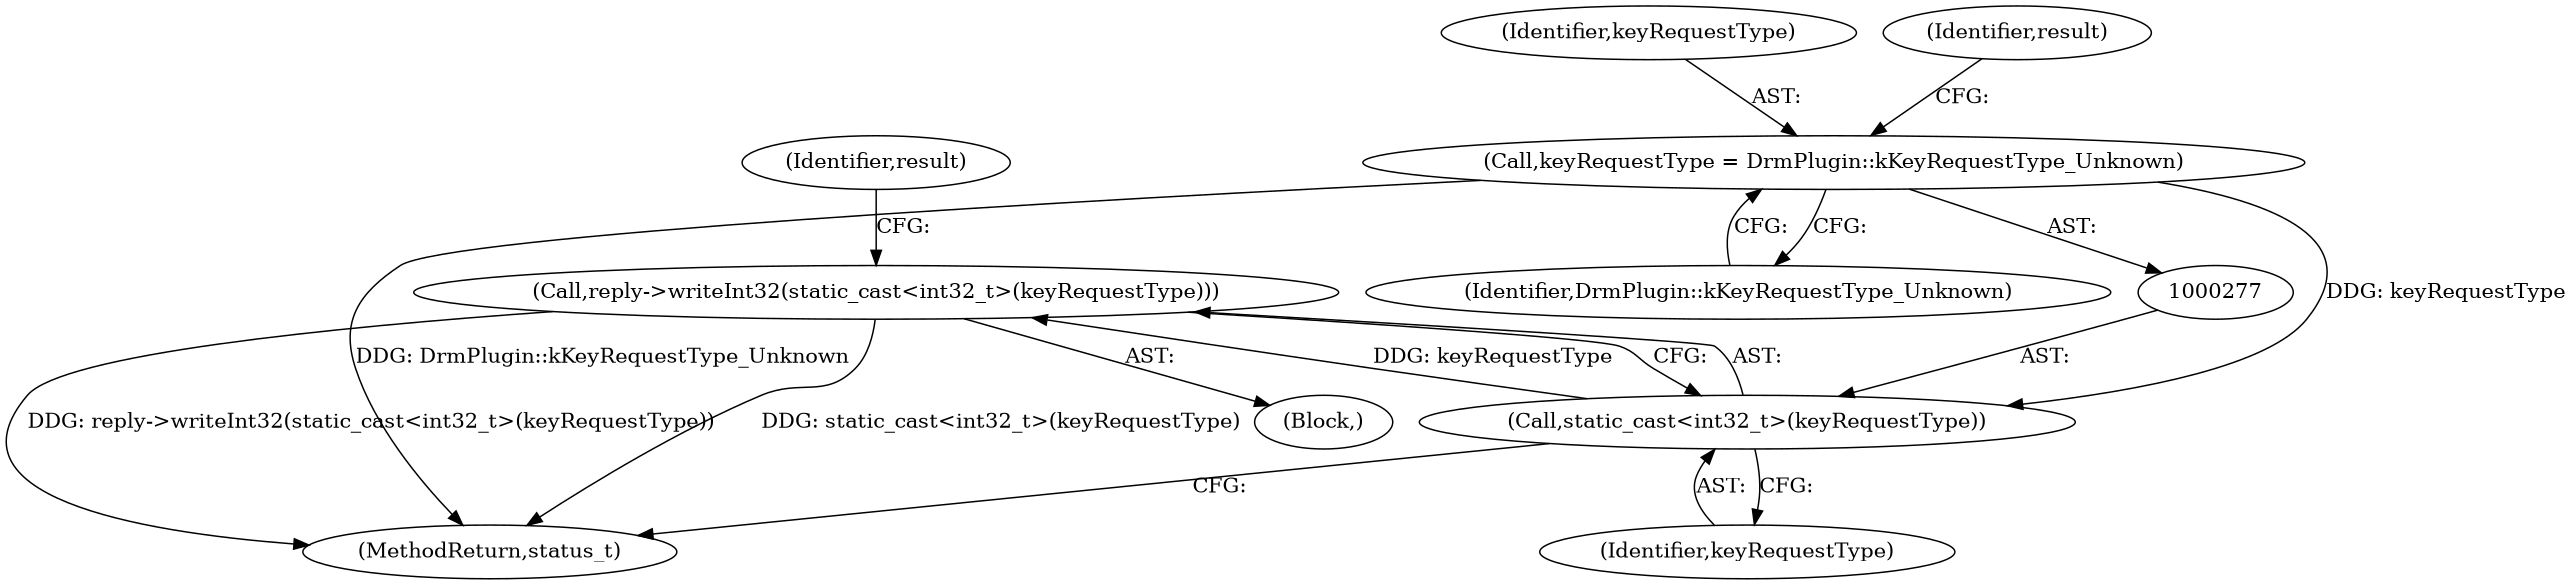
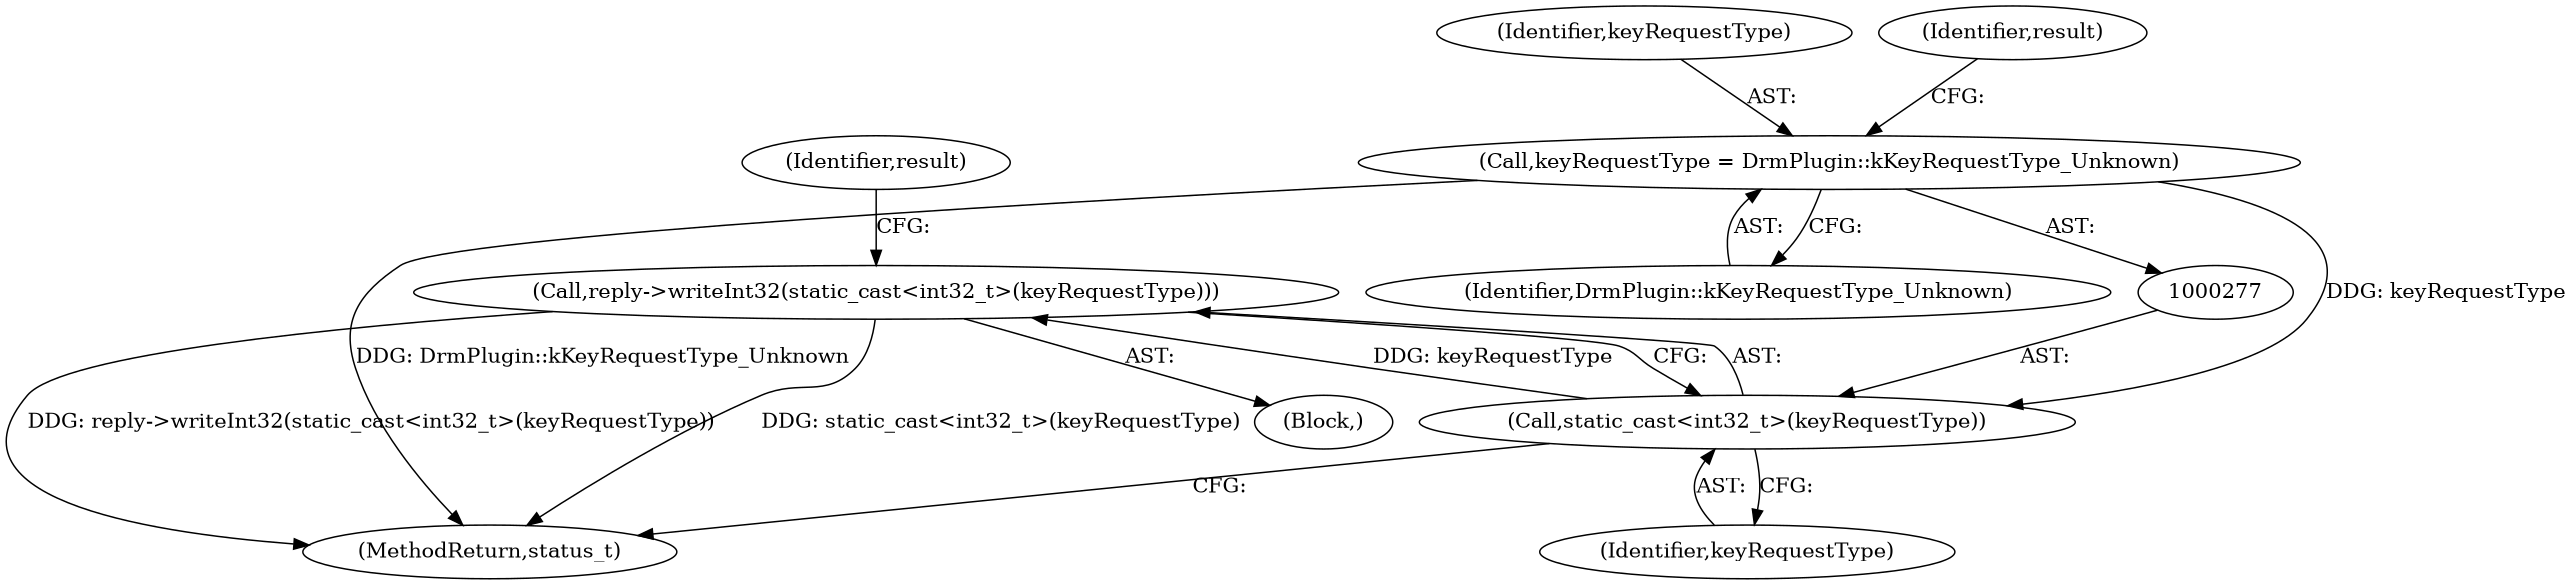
(1764, 227) -> (1762, 227)
